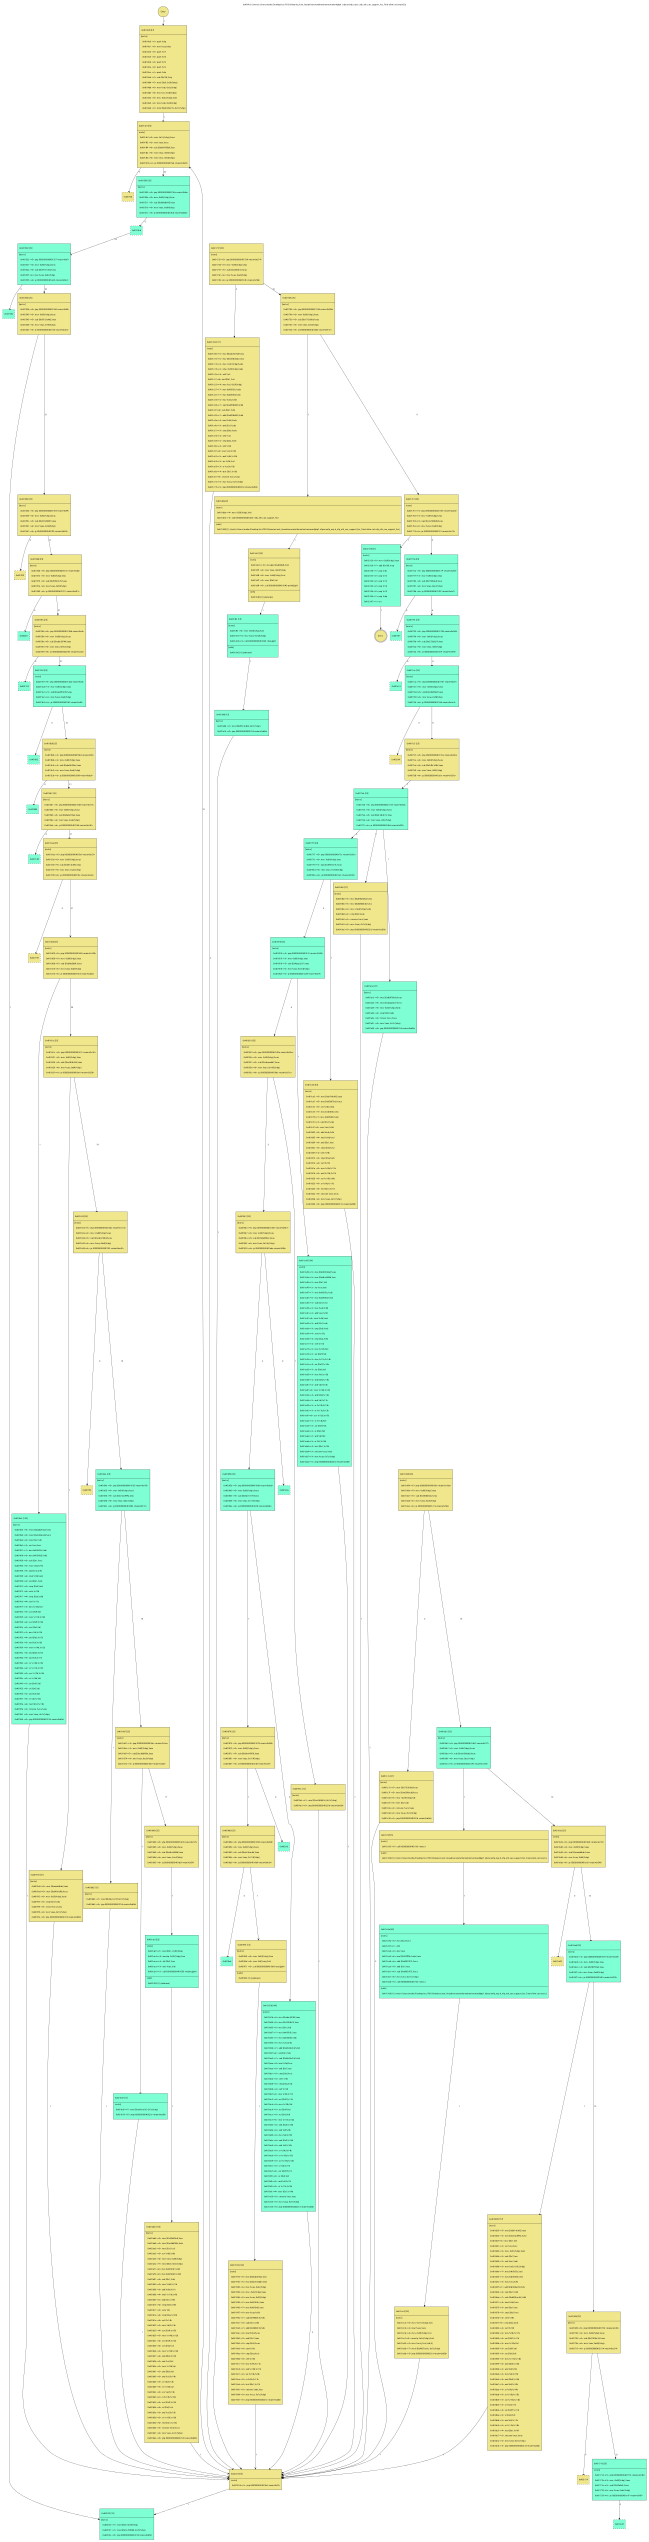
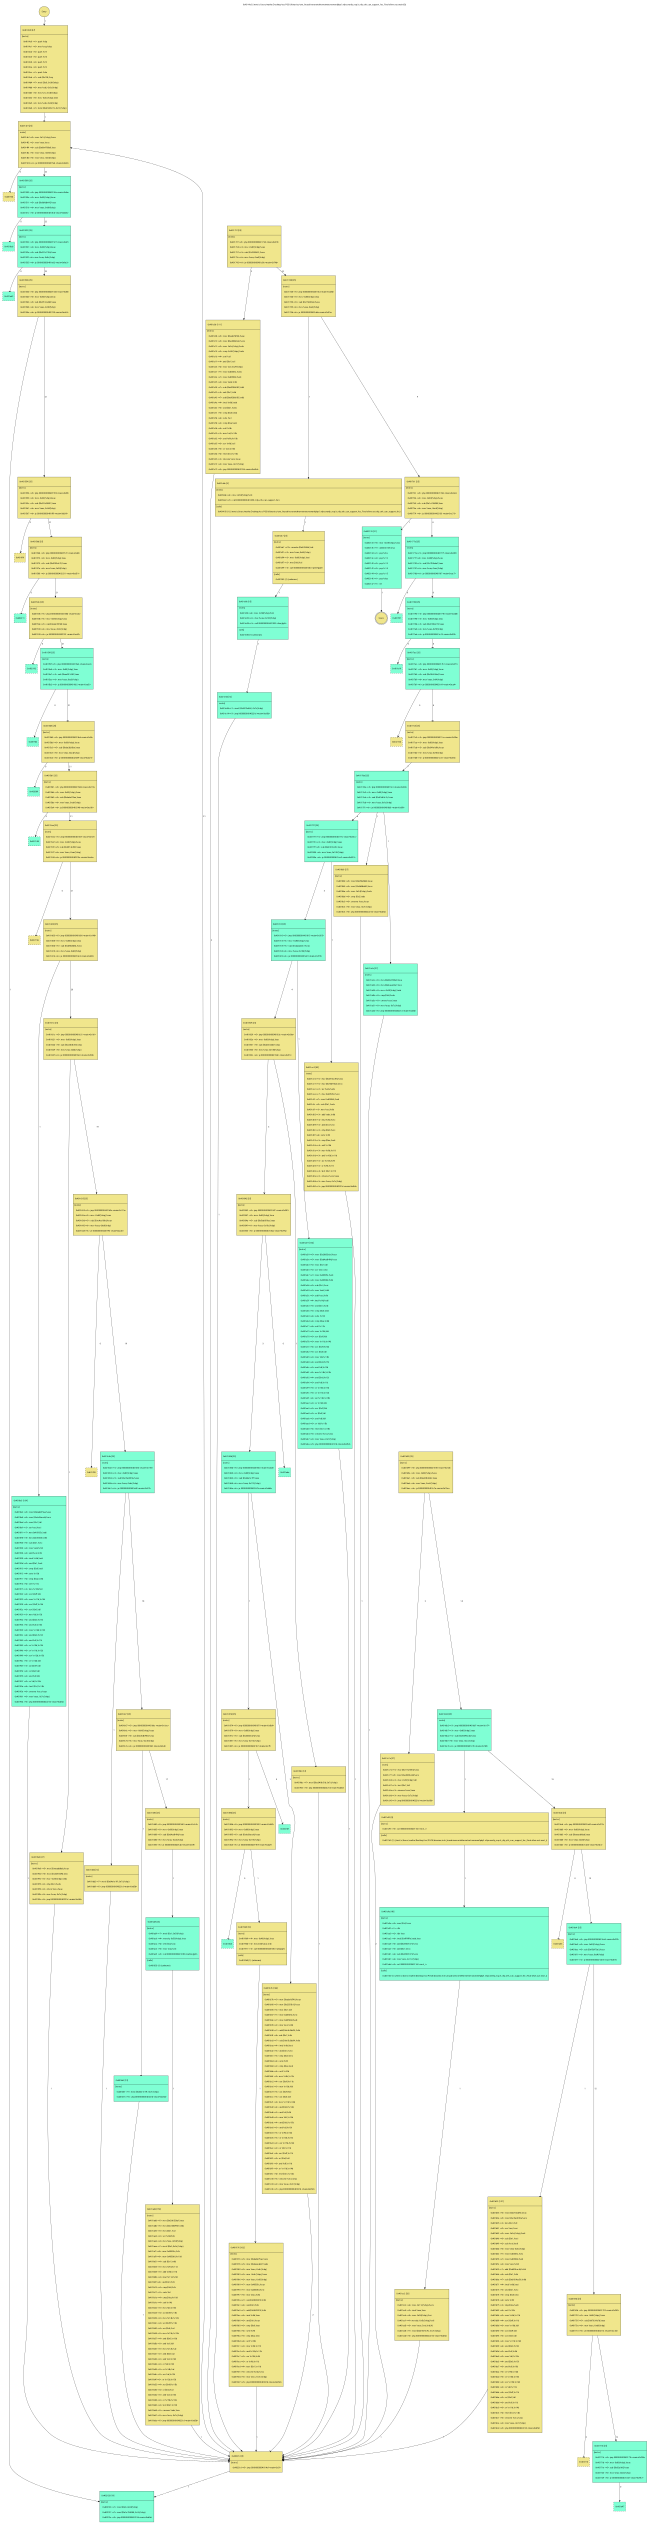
(101, 244) -> (44, 221)
(85, 1144) -> (85, 1126)
(288, 2106) -> (289, 2089)
